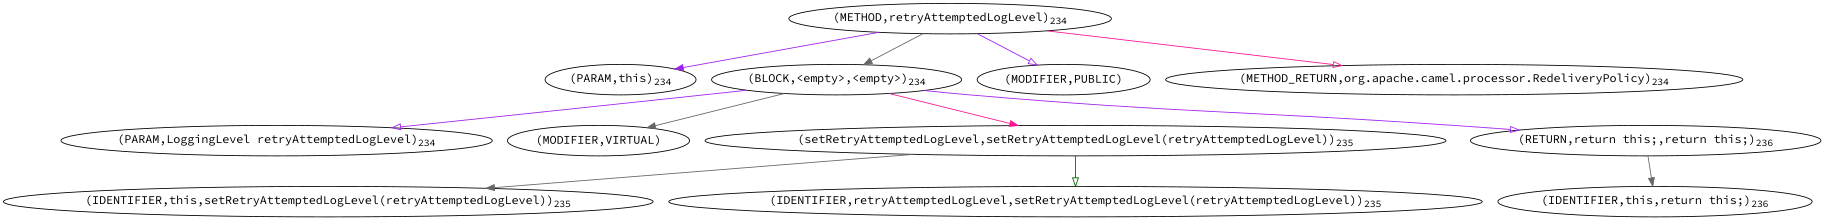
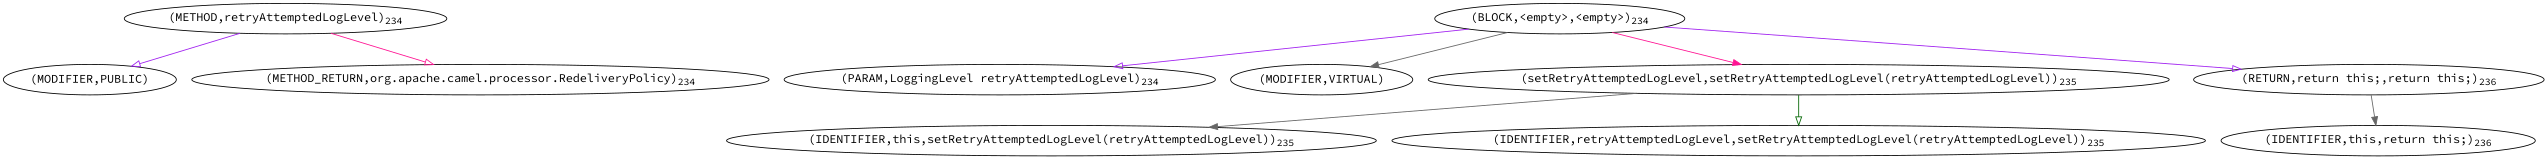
(897, 47) -> none
(621, 80) -> none
